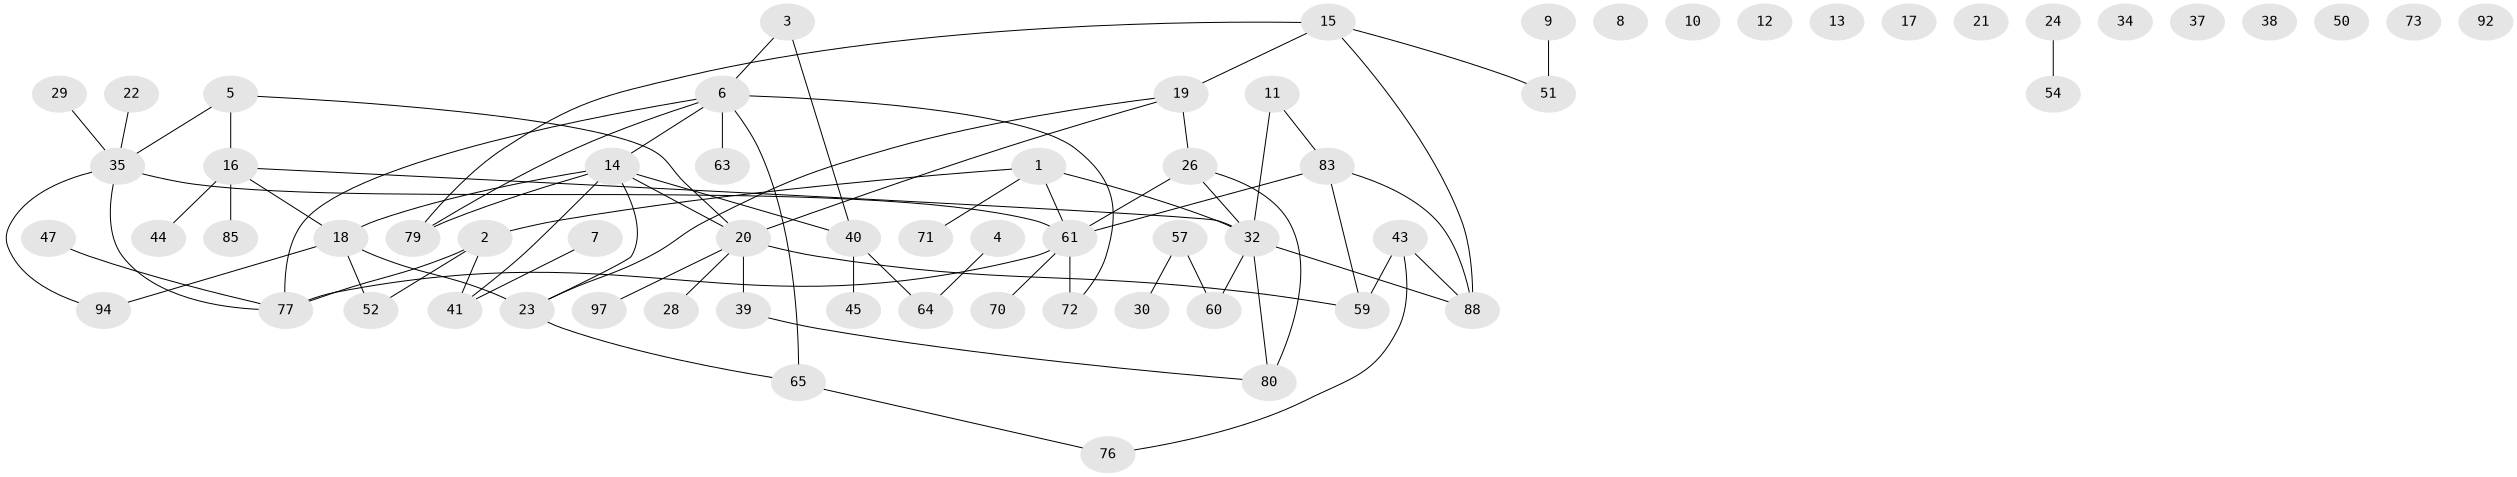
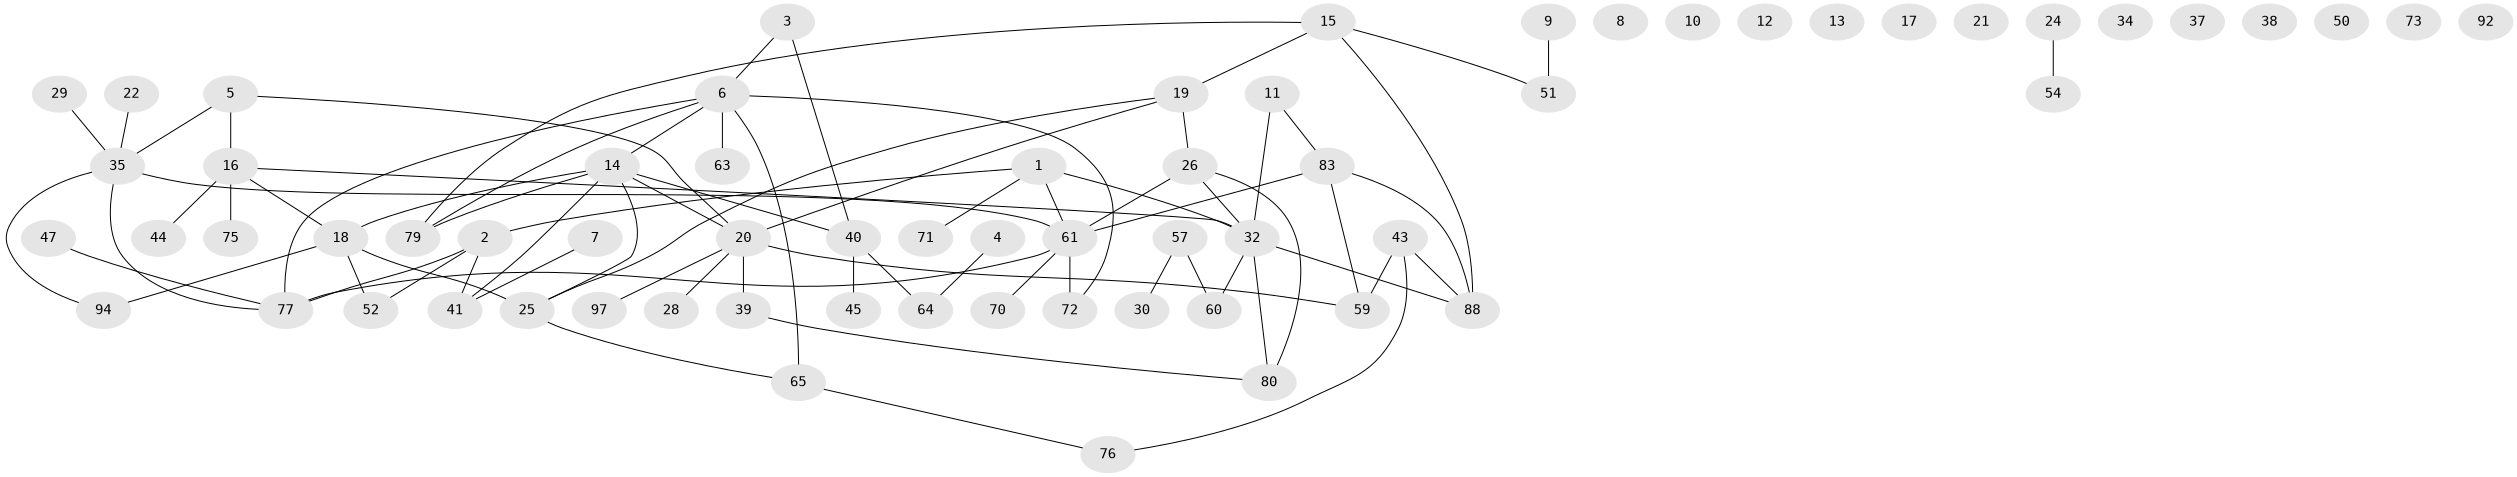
(231, 238) -> (231, 238)
(527, 310) -> (527, 310)
